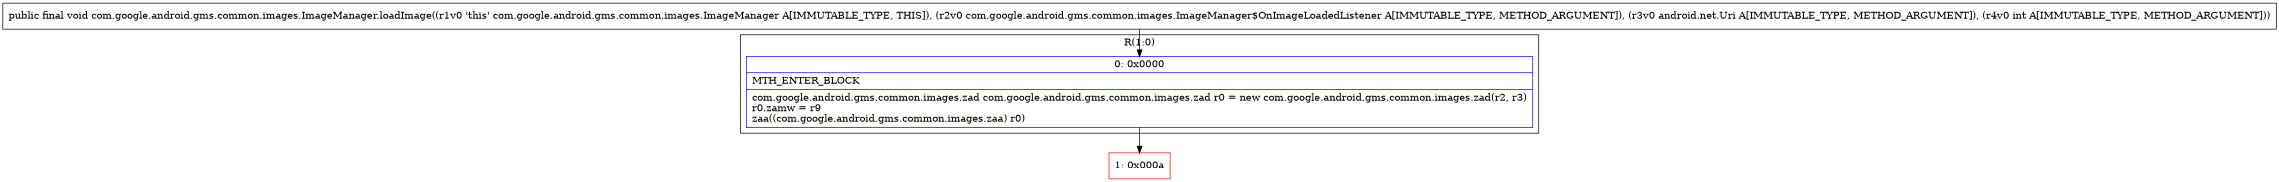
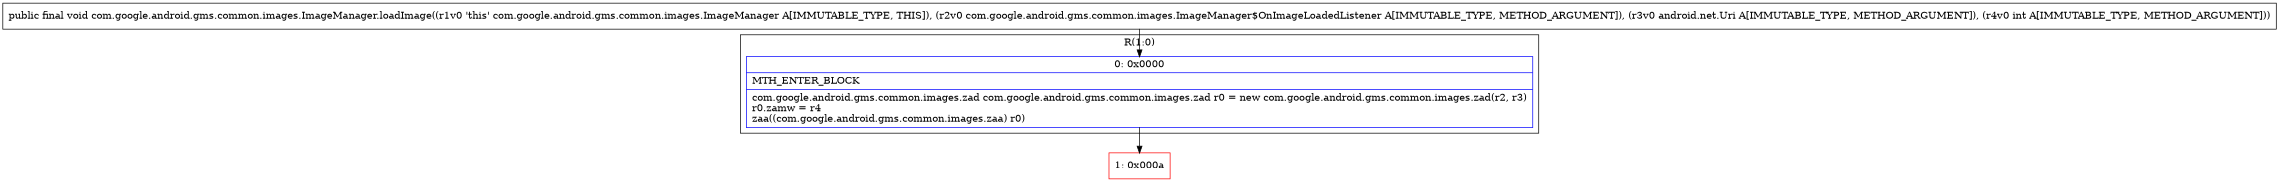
(787, 108) -> (787, 108)
